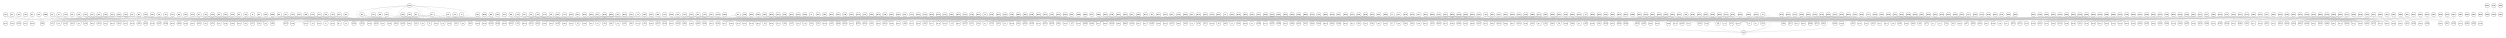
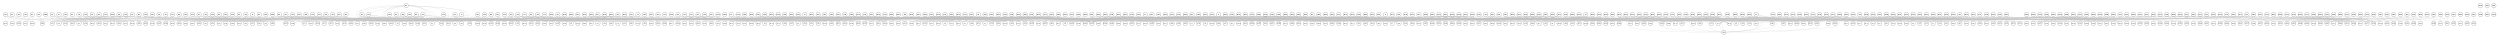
(711, 23) -> none
